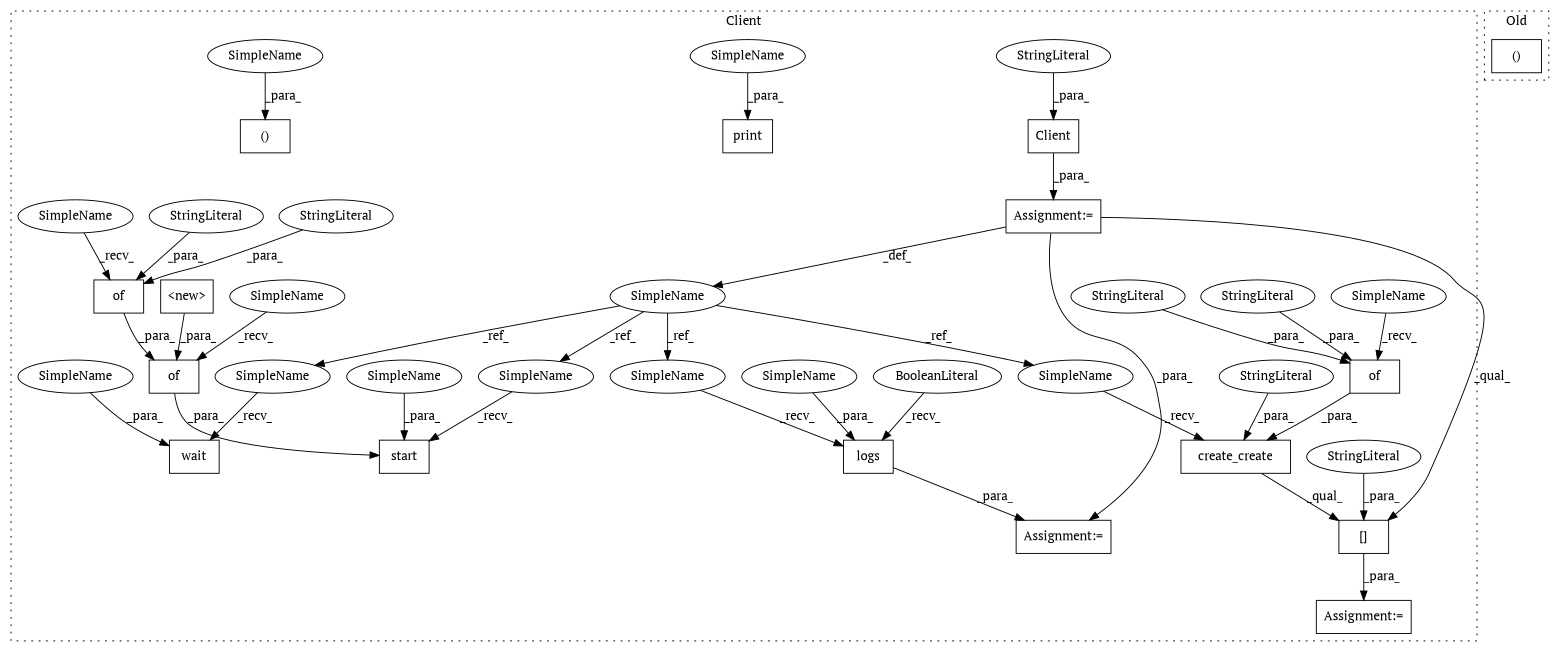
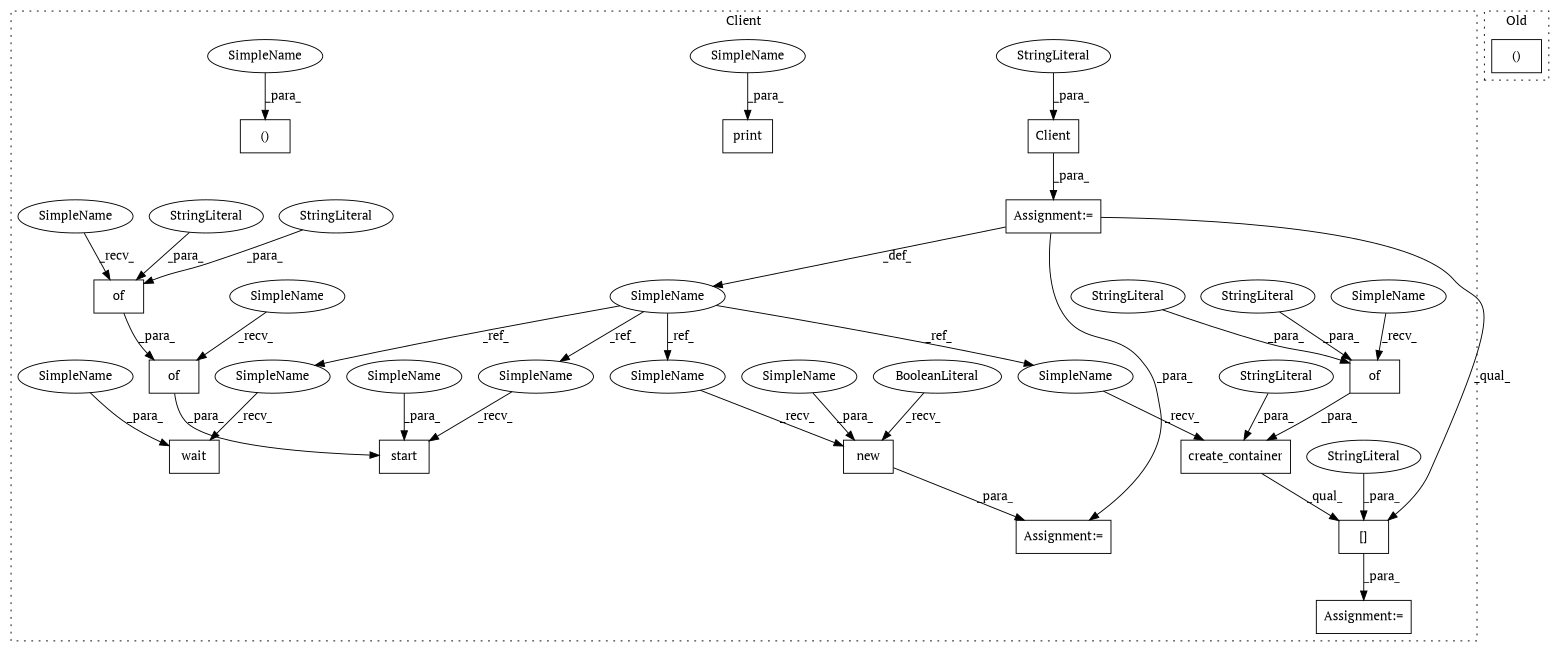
(187, 297) -> none
(868, 457) -> (868, 457)
(1236, 457) -> (1236, 457)
